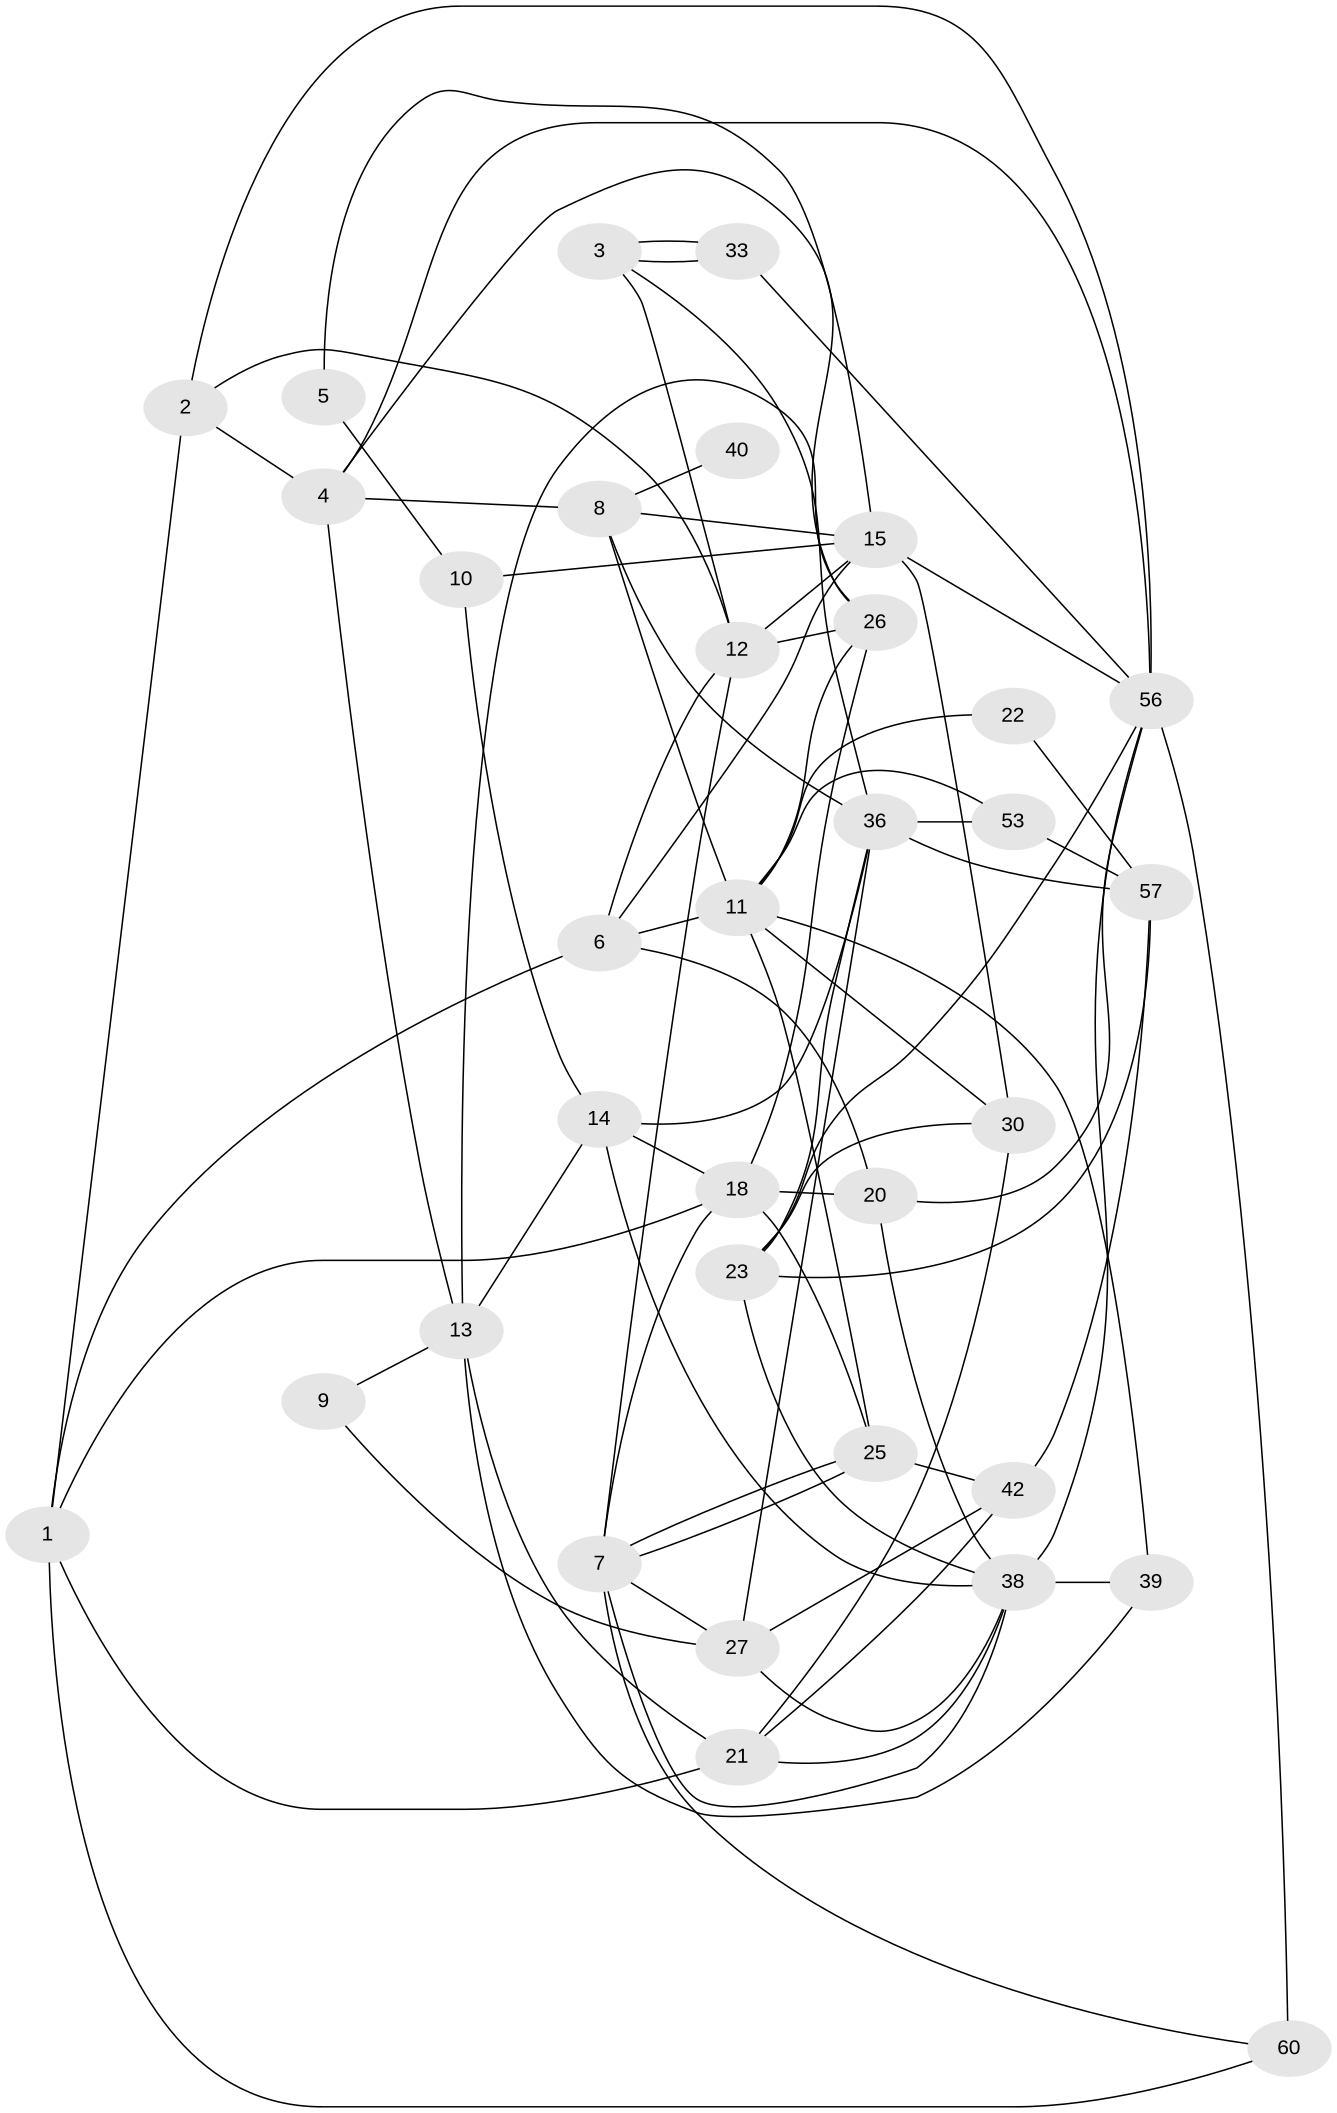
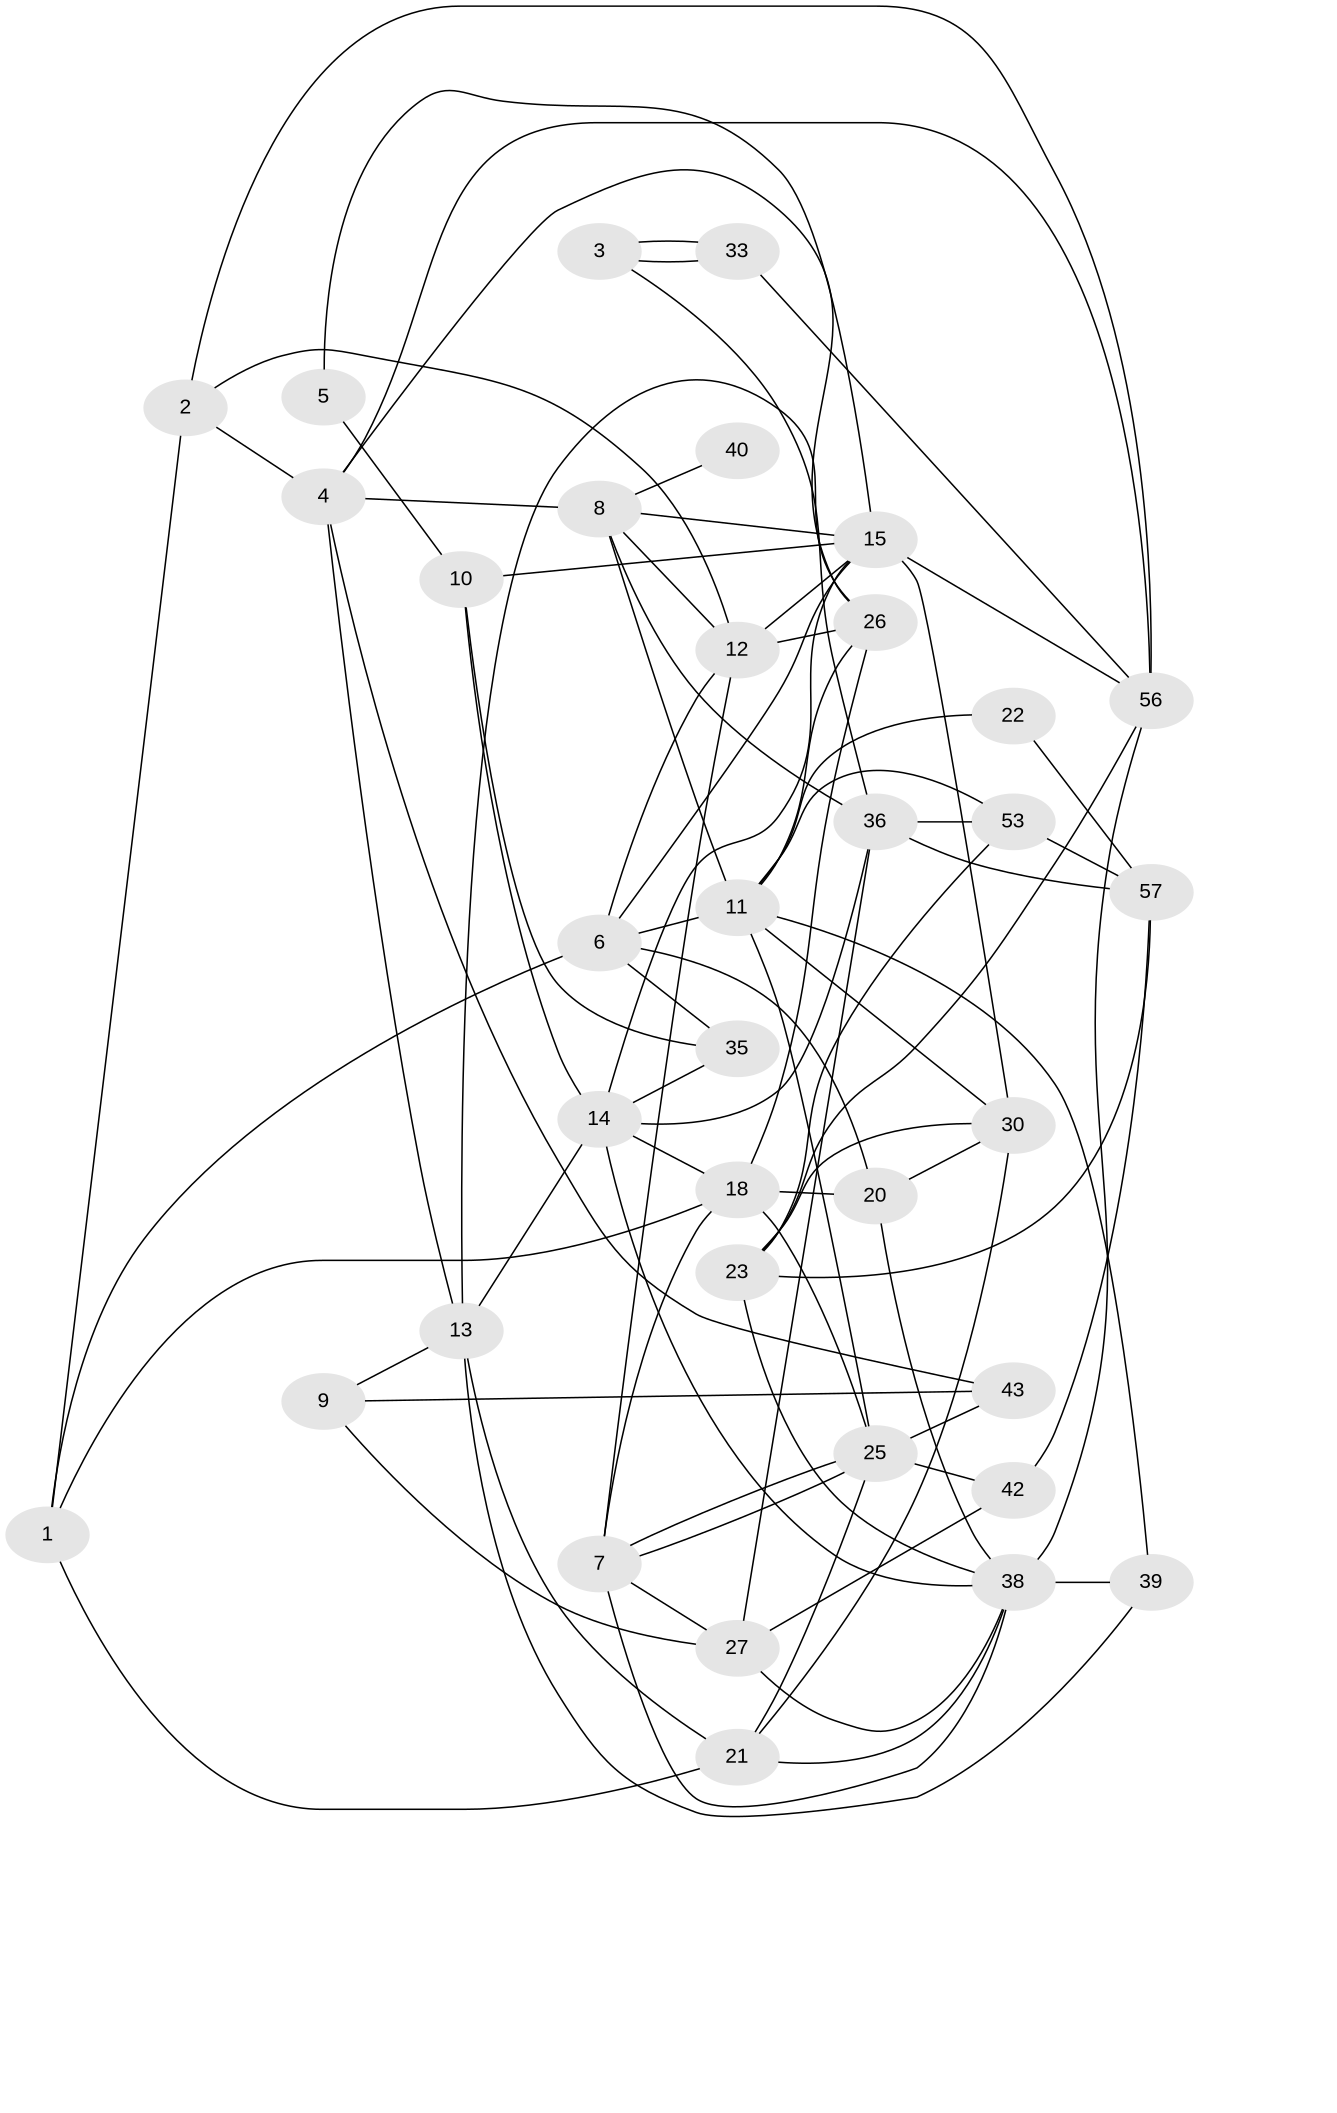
(682, 446) -> (669, 580)
none -> (751, 837)
(1109, 1026) -> (945, 1161)
(824, 1044) -> (868, 990)
none -> (738, 1049)
none -> (1014, 1391)
(884, 1630) -> (810, 1621)
(1290, 2049) -> none
